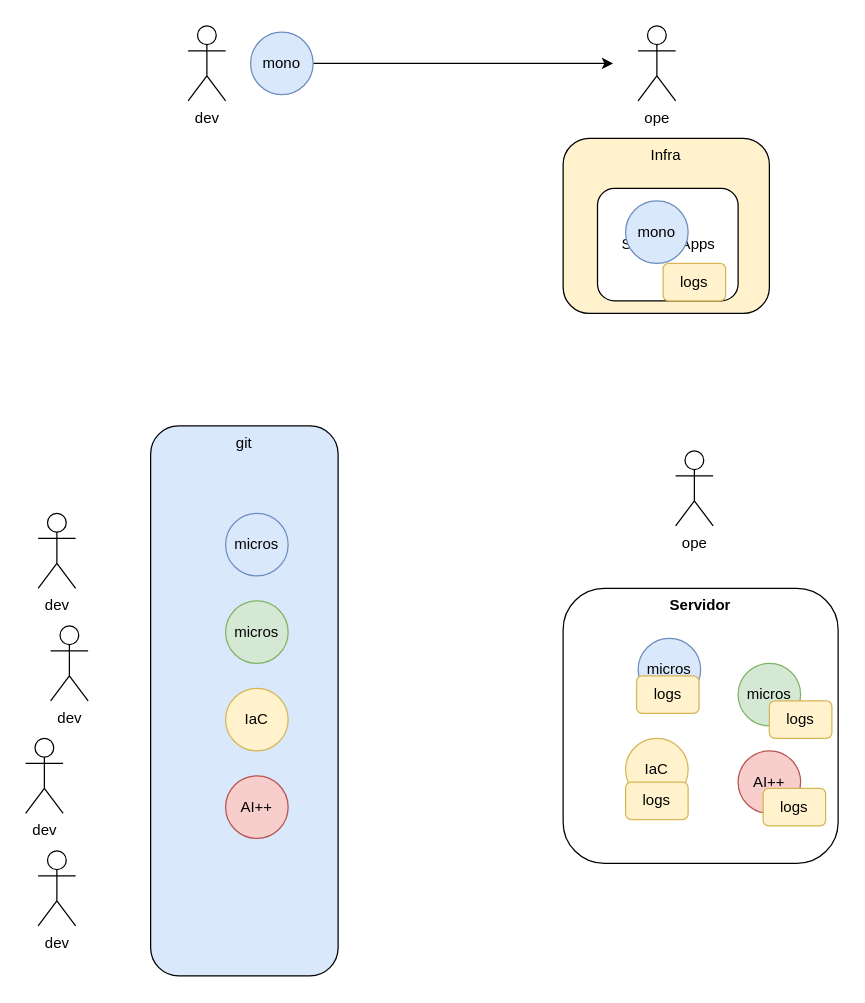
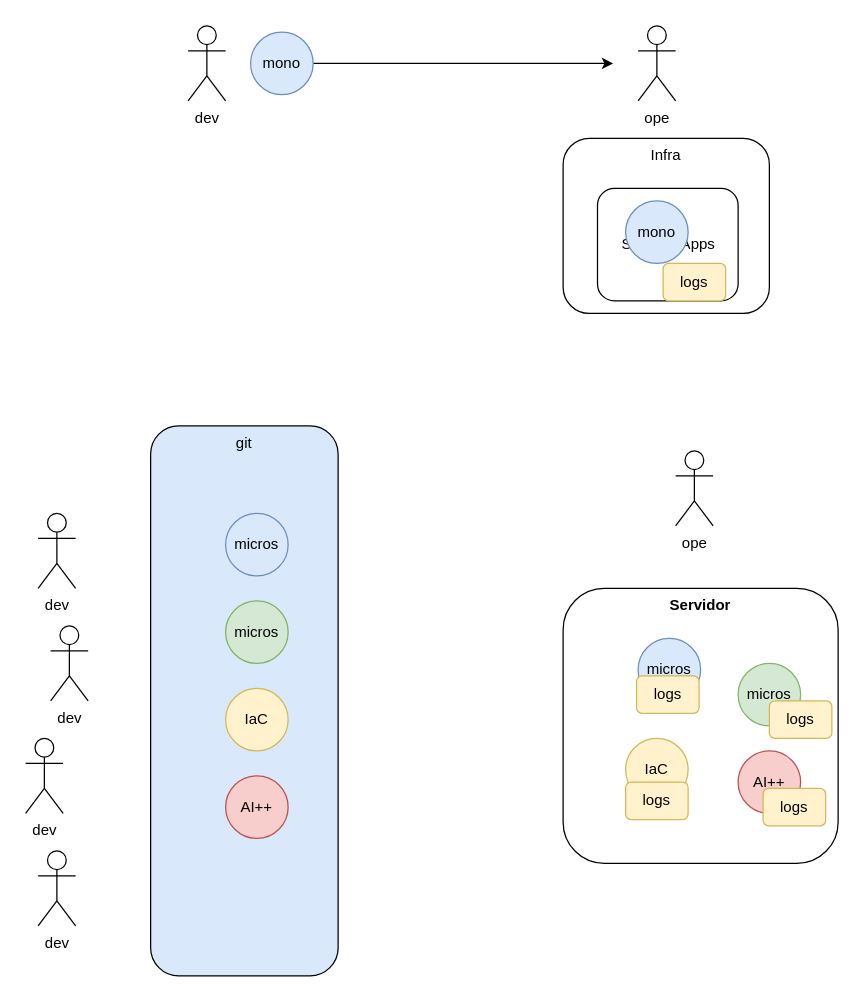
(666, 156) -> (666, 156)
